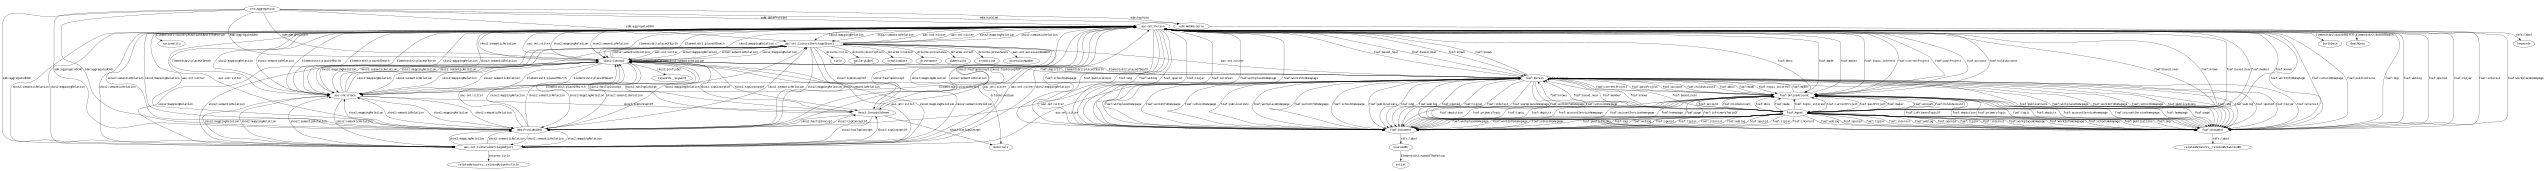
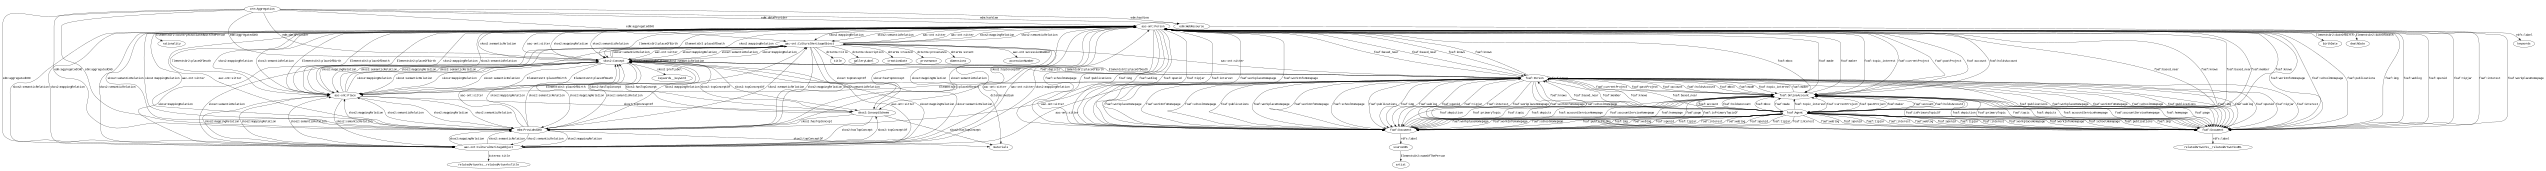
(987, 61) -> none
(971, 86) -> none
(701, 128) -> (767, 139)
